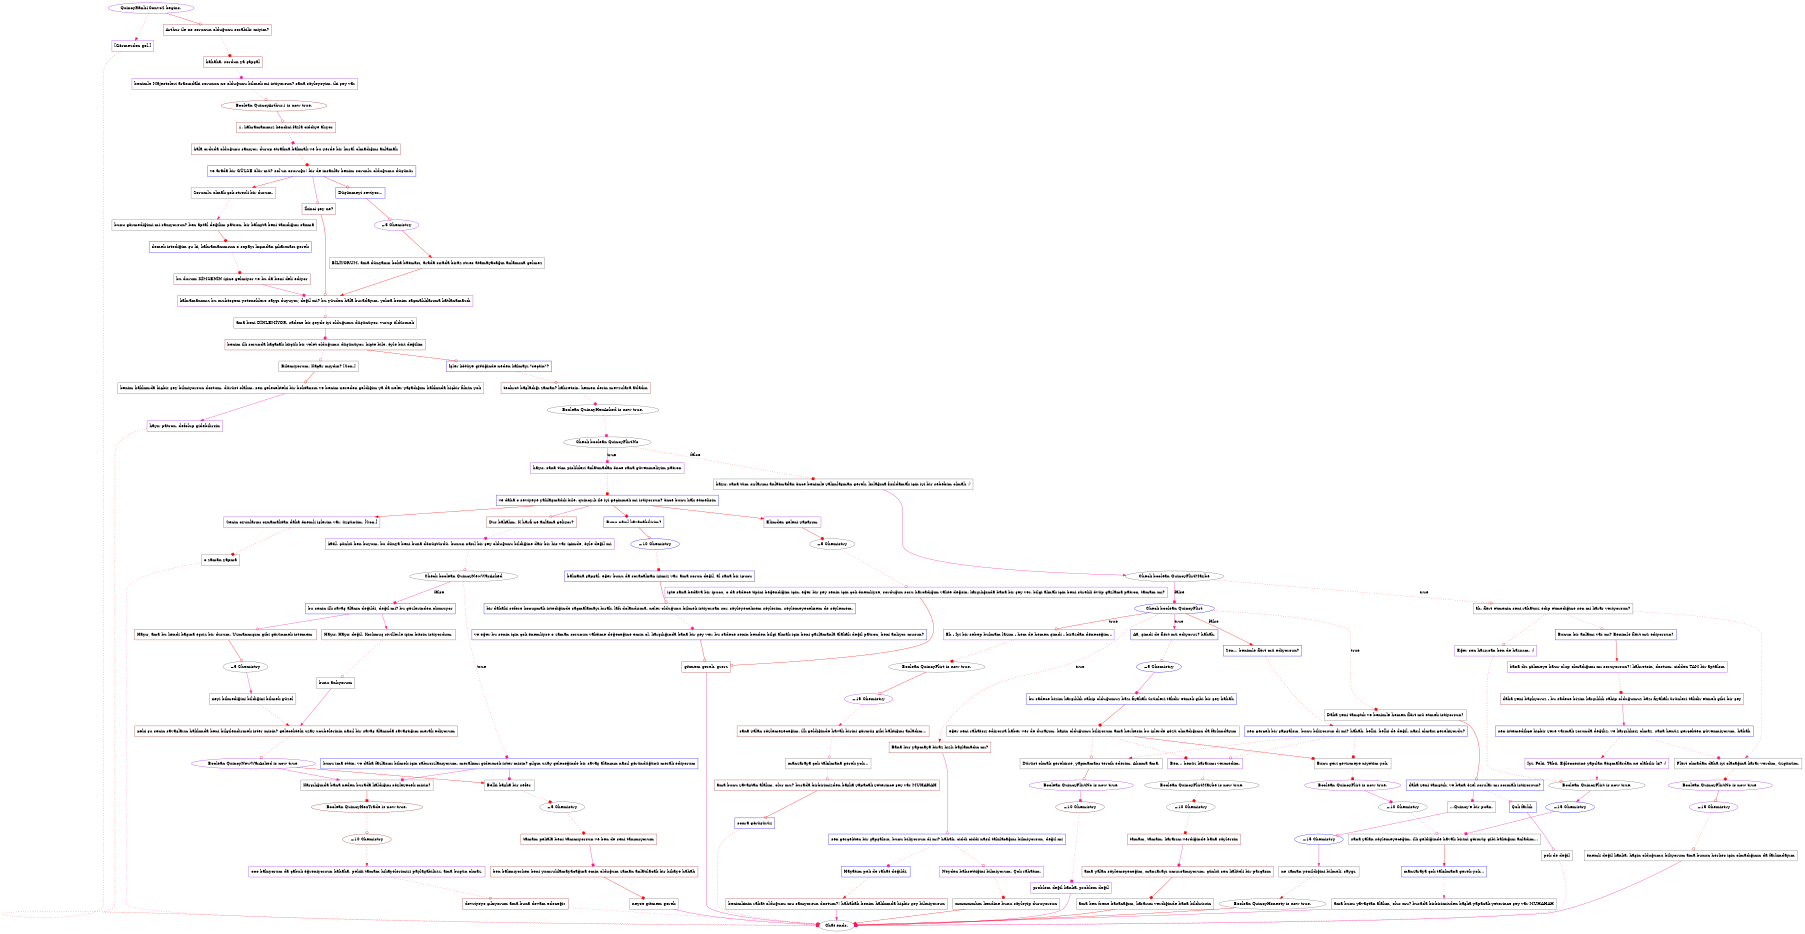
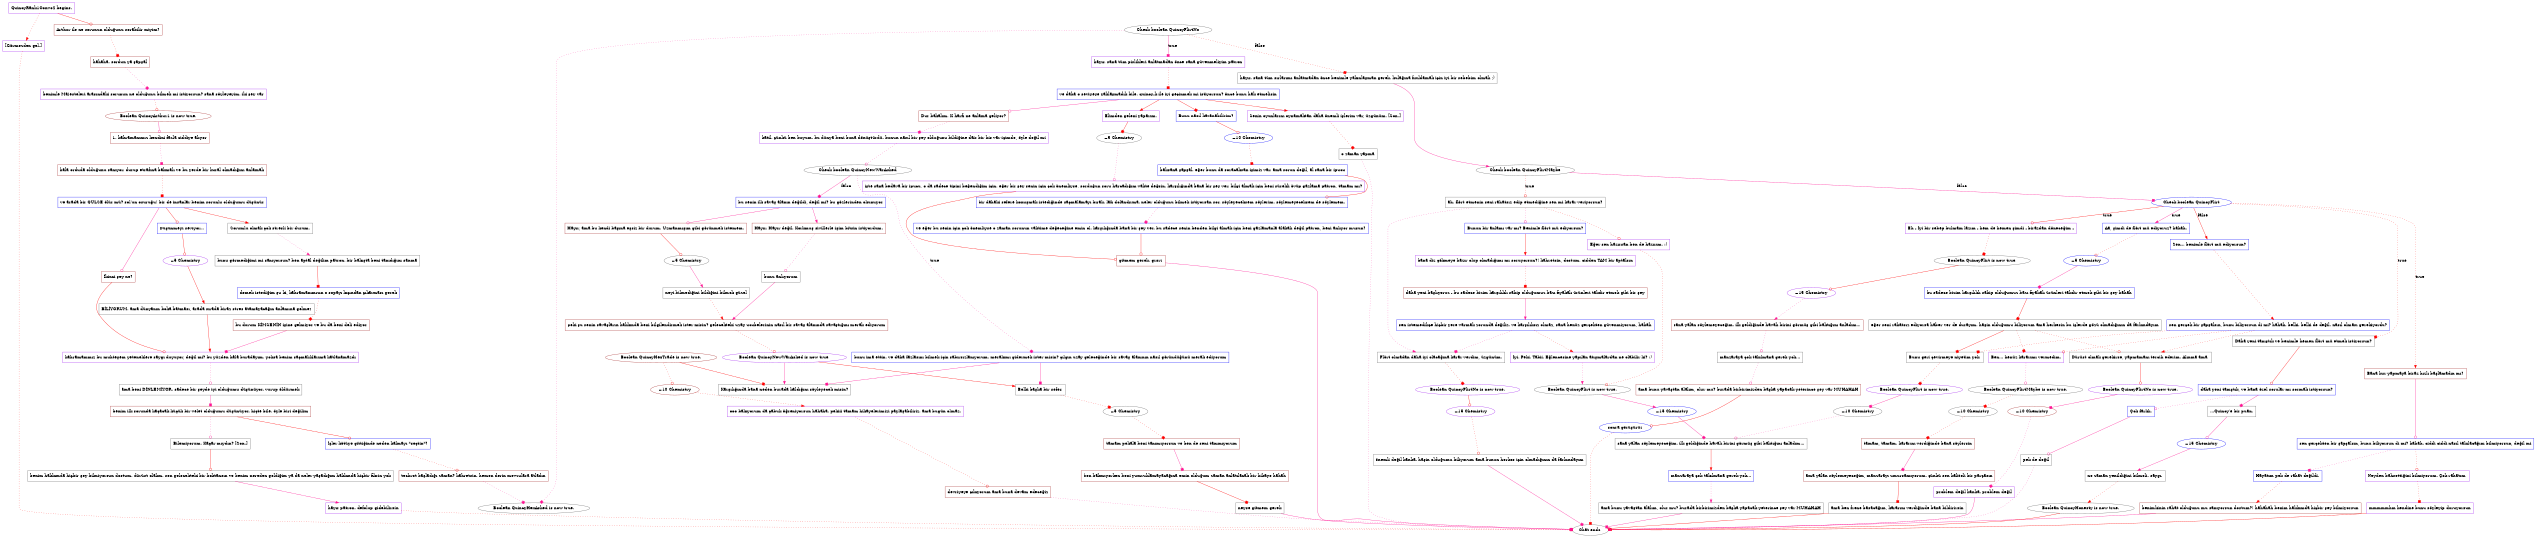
(151, 8) -> (42, 8)
(605, 425) -> (618, 46)
(367, 795) -> (721, 373)
(755, 823) -> (1625, 428)
(1006, 904) -> (2420, 508)
